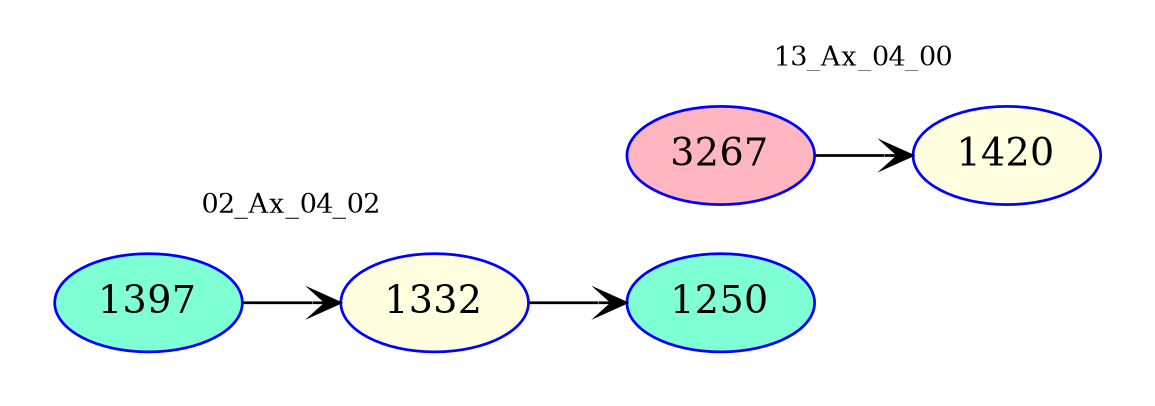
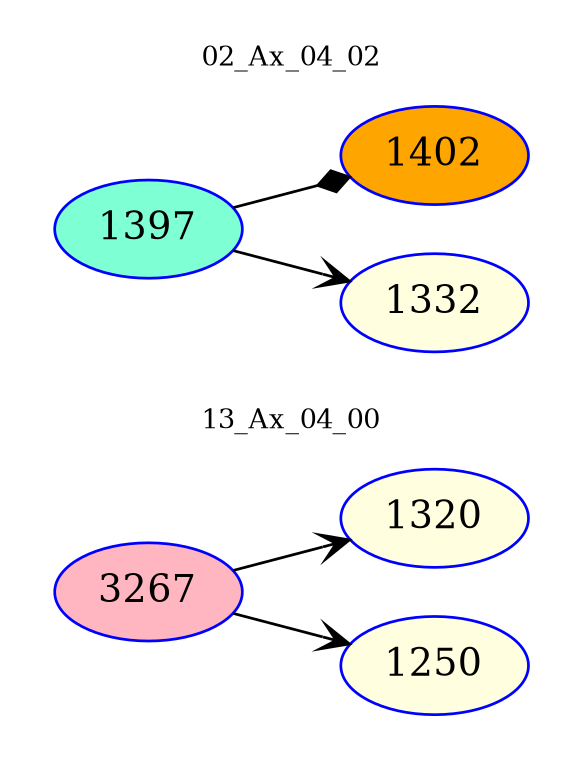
none -> (435, 155)
(1007, 155) -> (435, 518)
(567, 303) -> (278, 625)
(721, 303) -> (435, 666)
